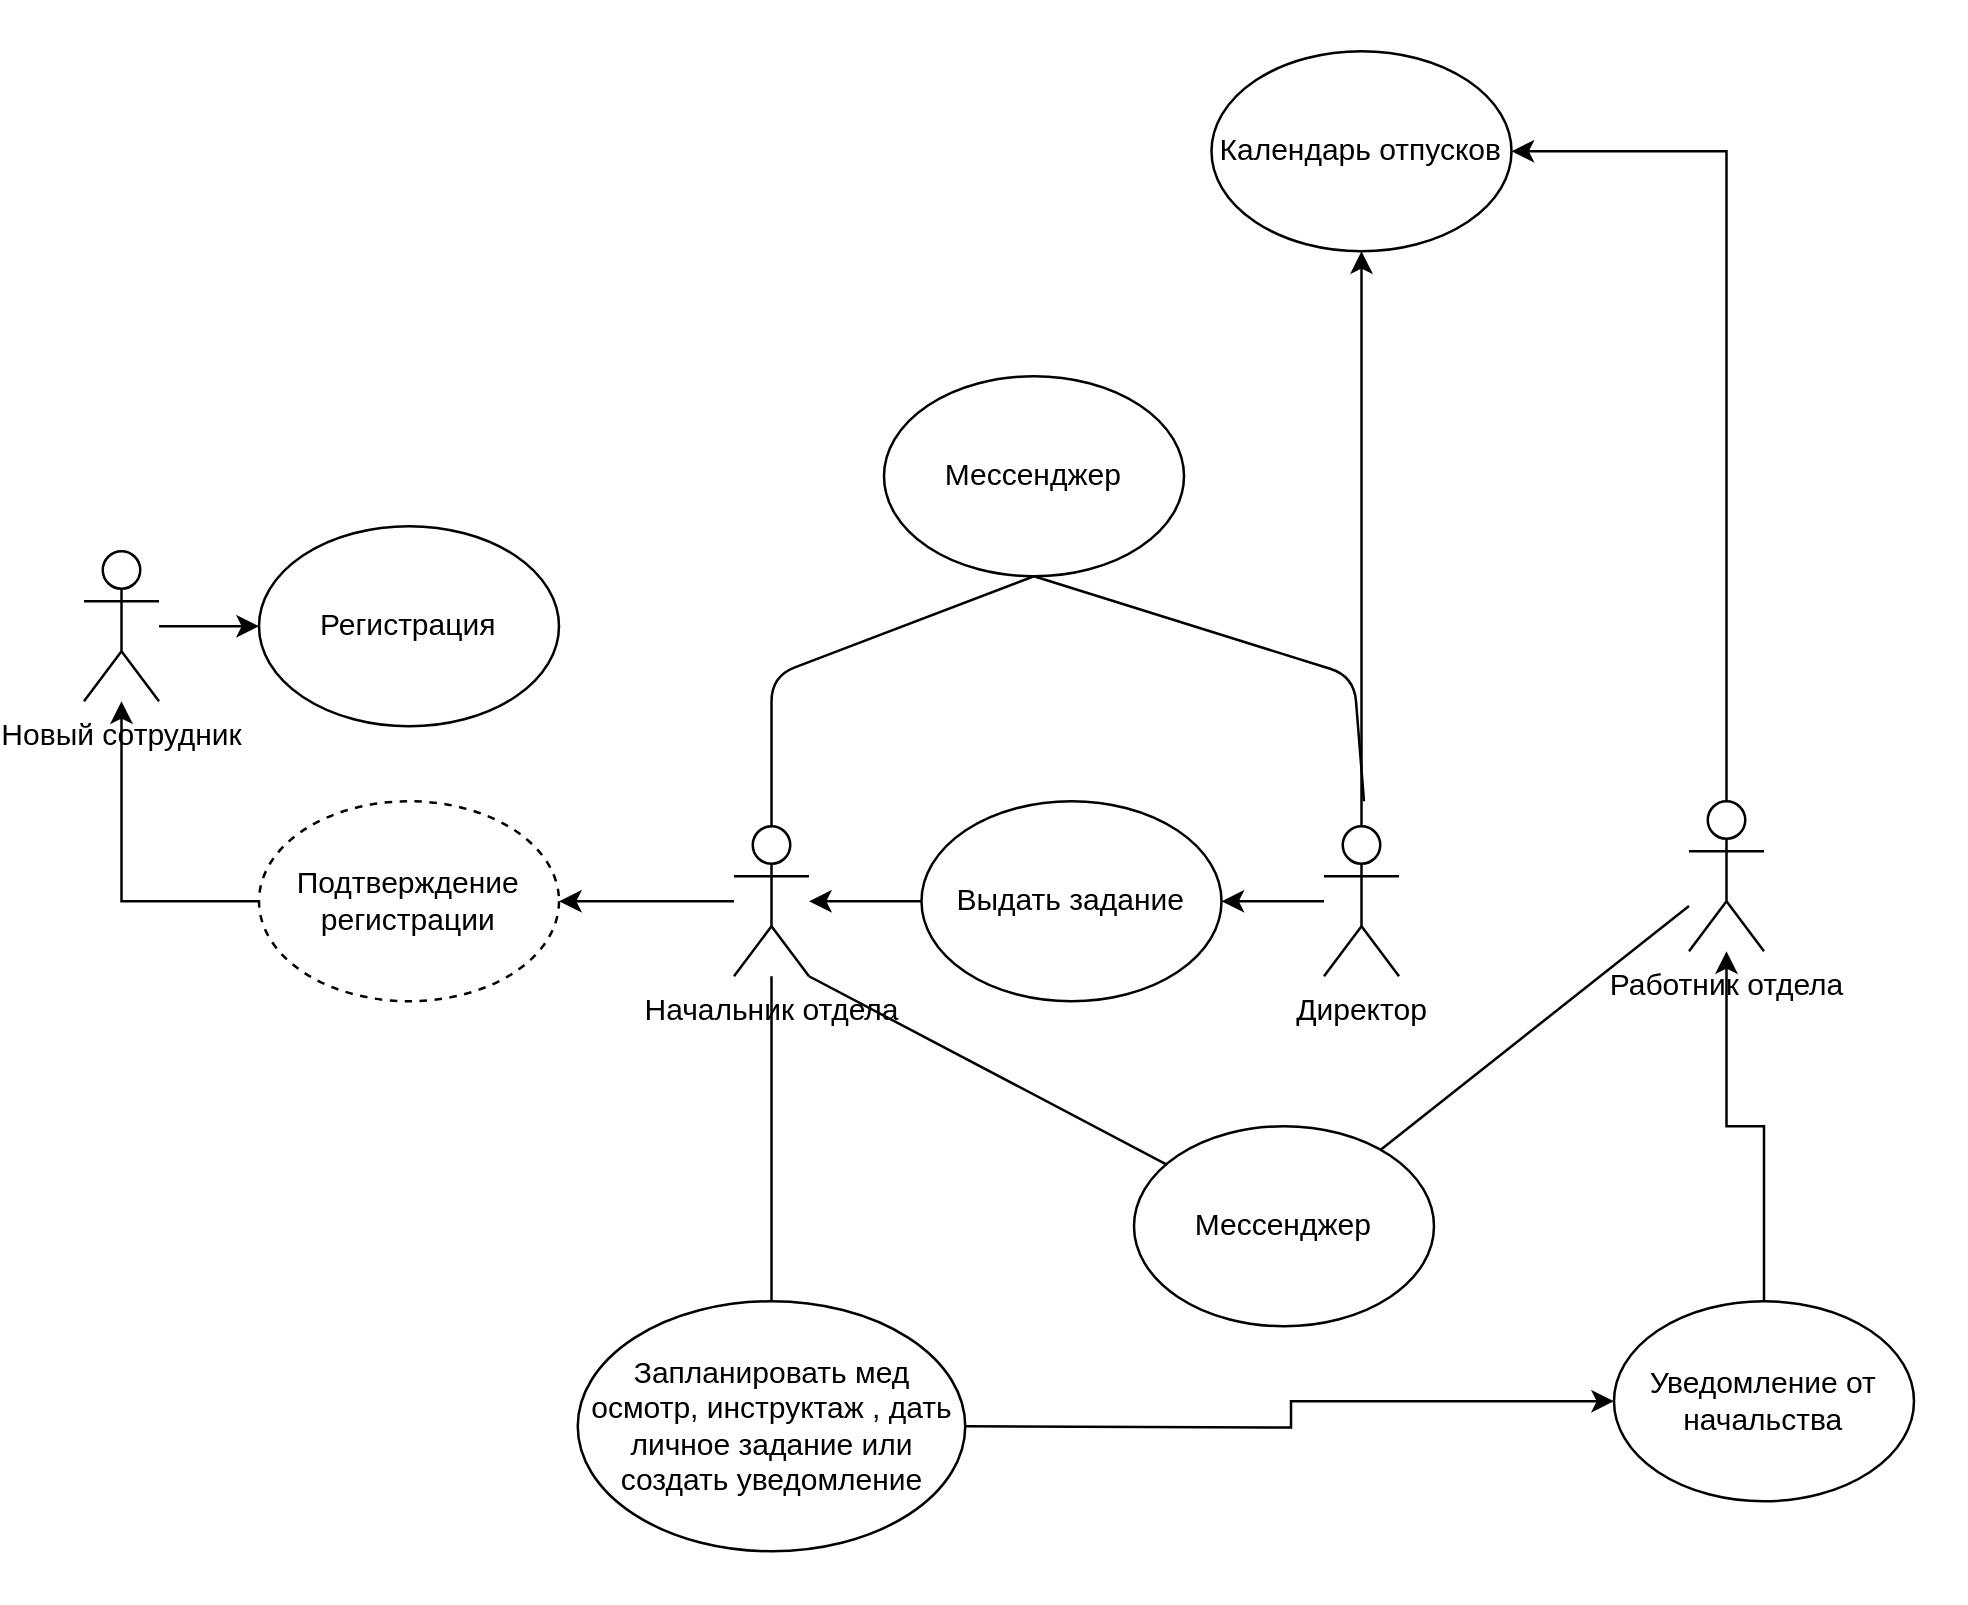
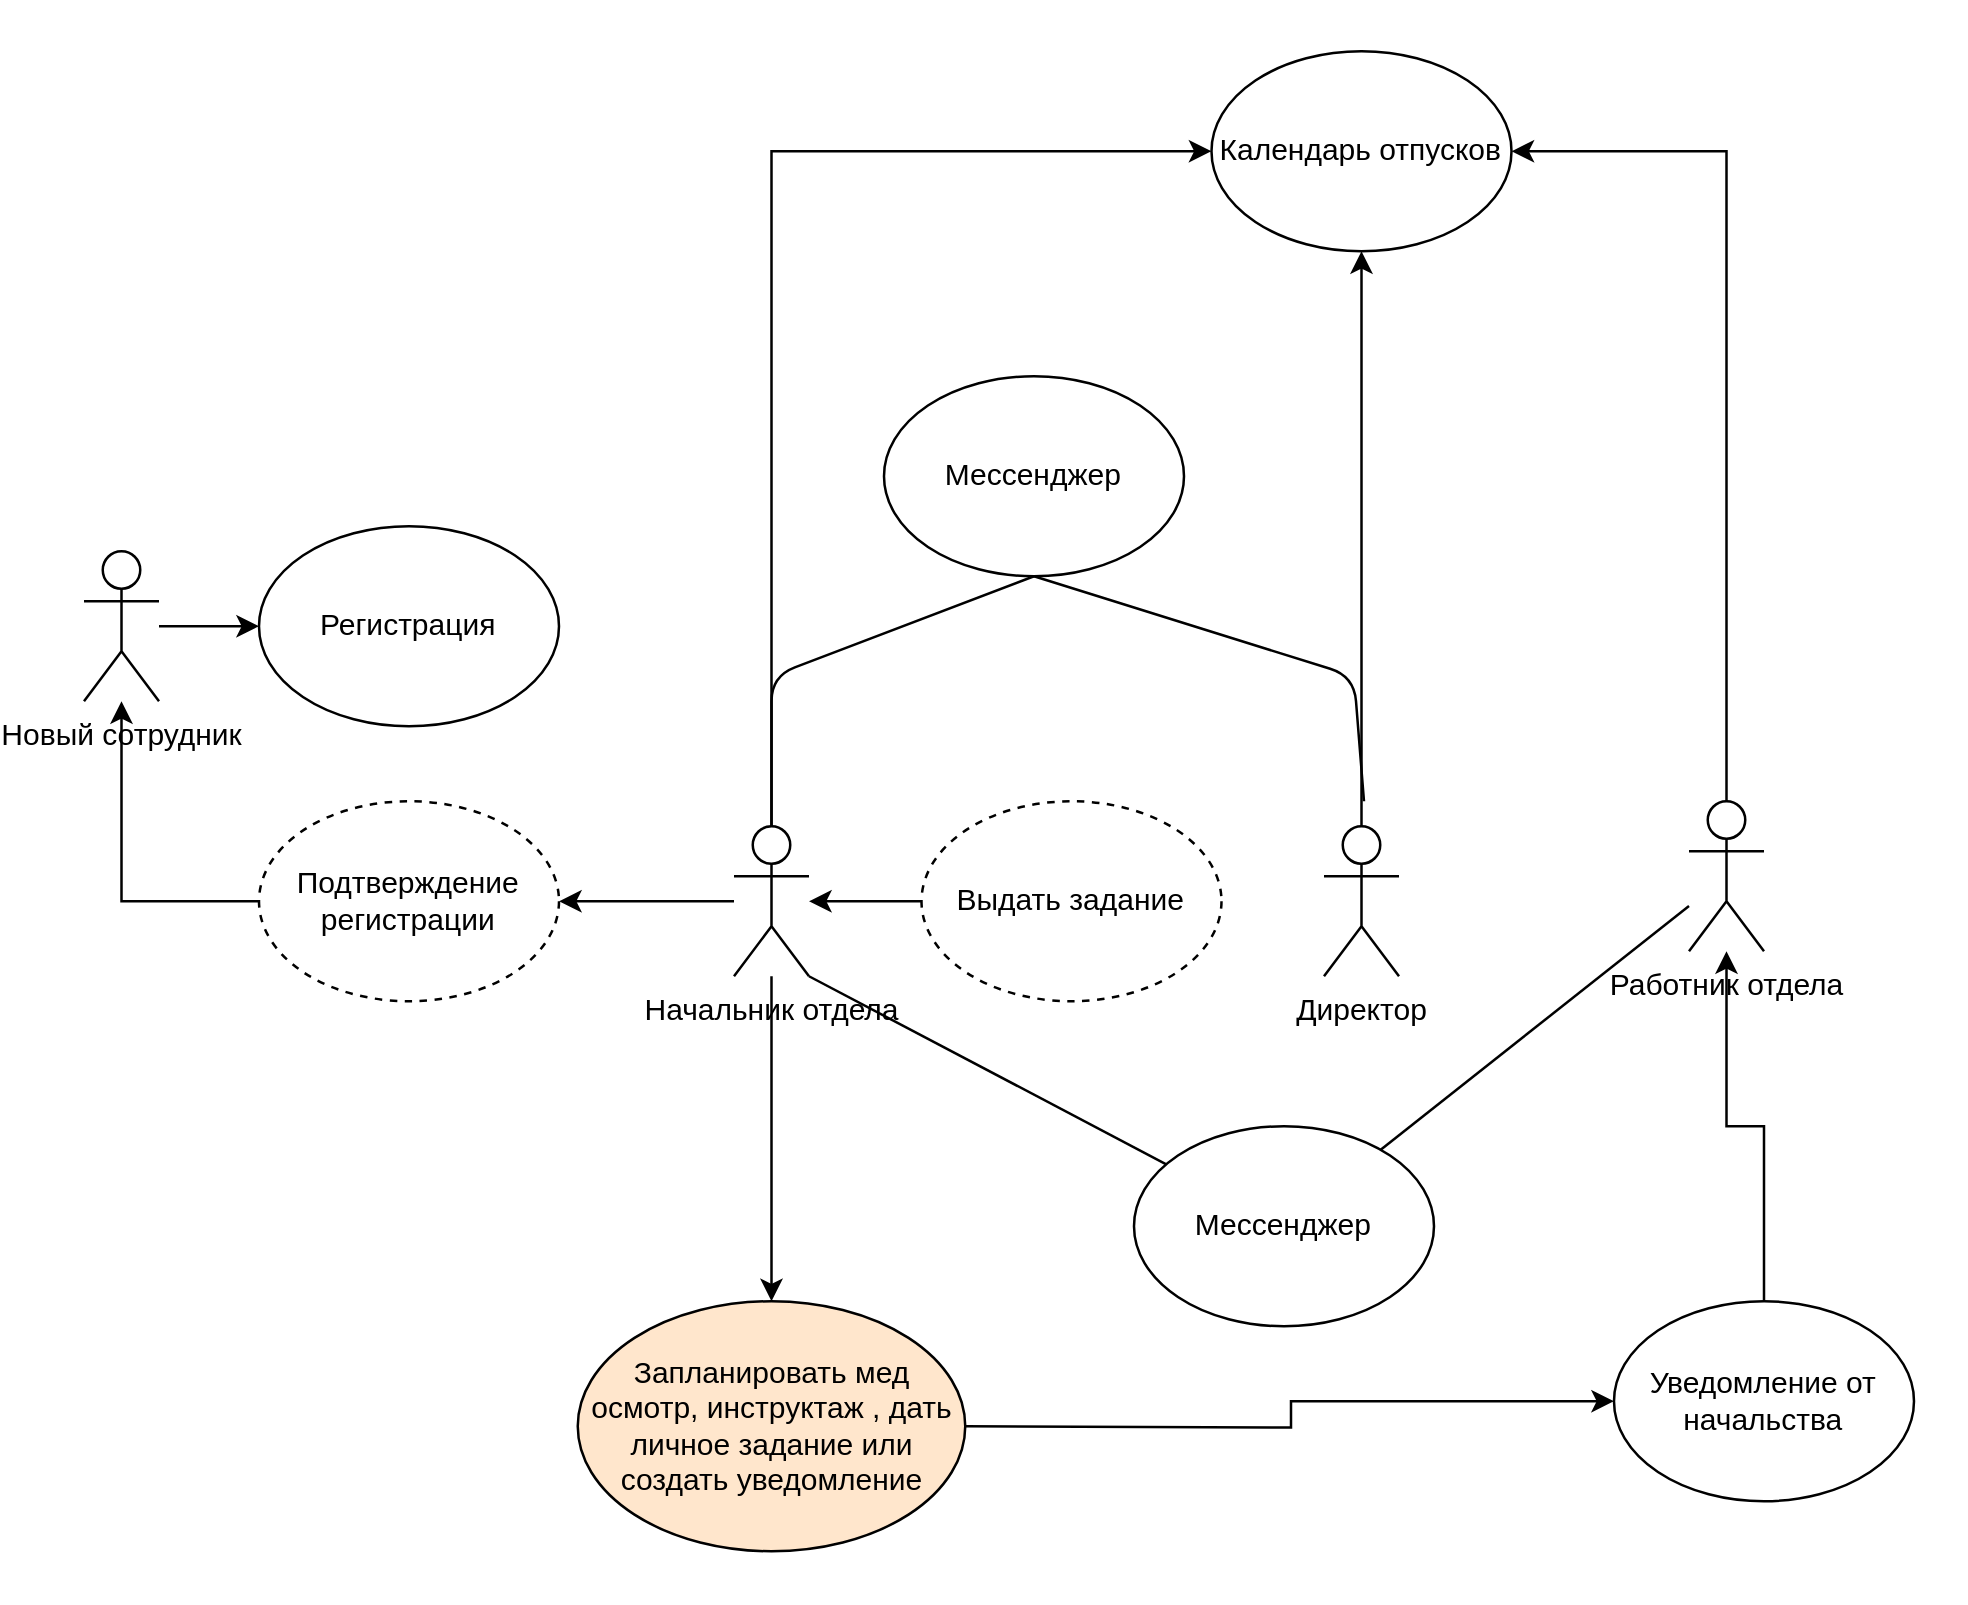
none -> (771, 205)
(1071, 901) -> (1071, 901)
(1280, 901) -> none
(771, 1289) -> (771, 1283)
(771, 1426) -> (771, 1426)
